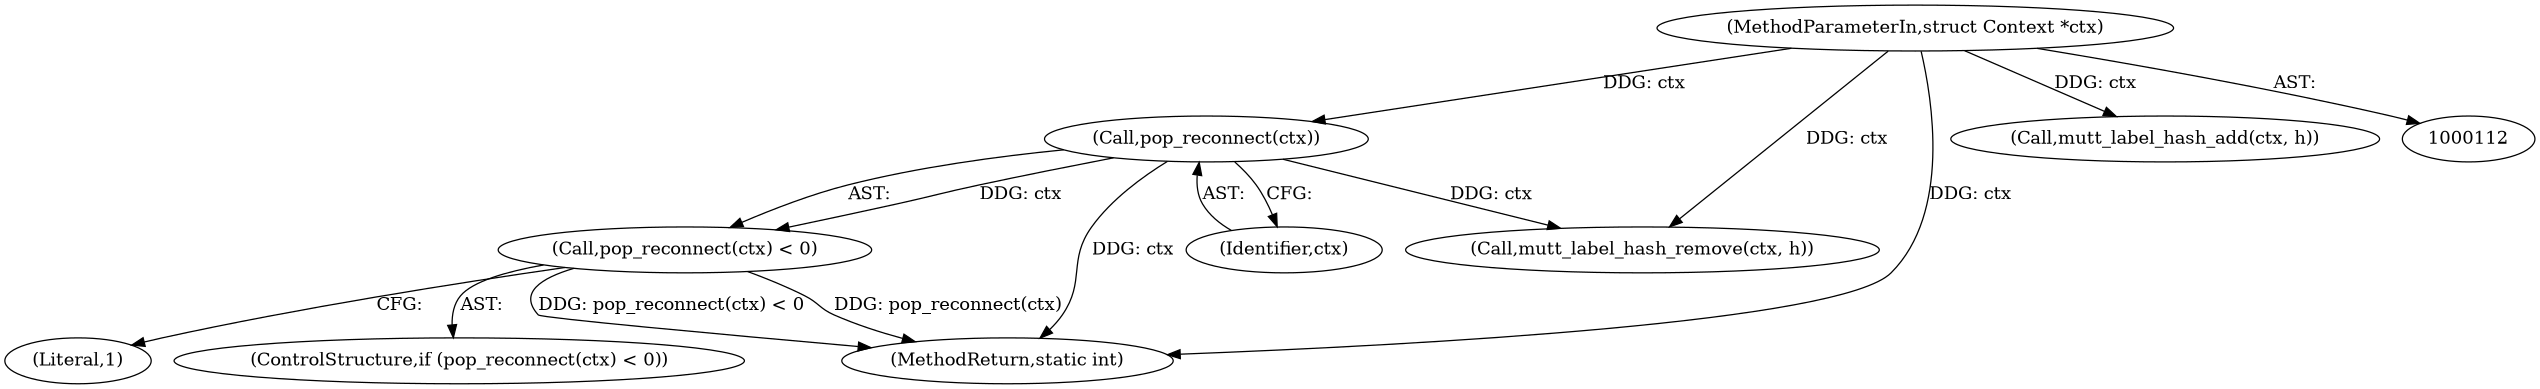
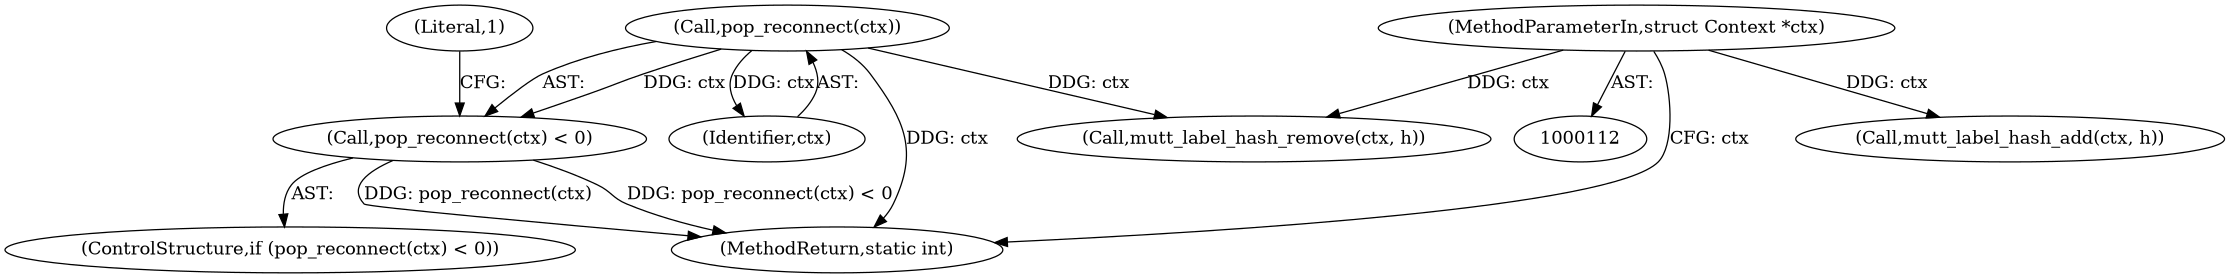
(1558, 84) -> none
(1292, 194) -> (774, 84)
(1971, 194) -> (1710, 139)
(354, 301) -> (460, 77)
